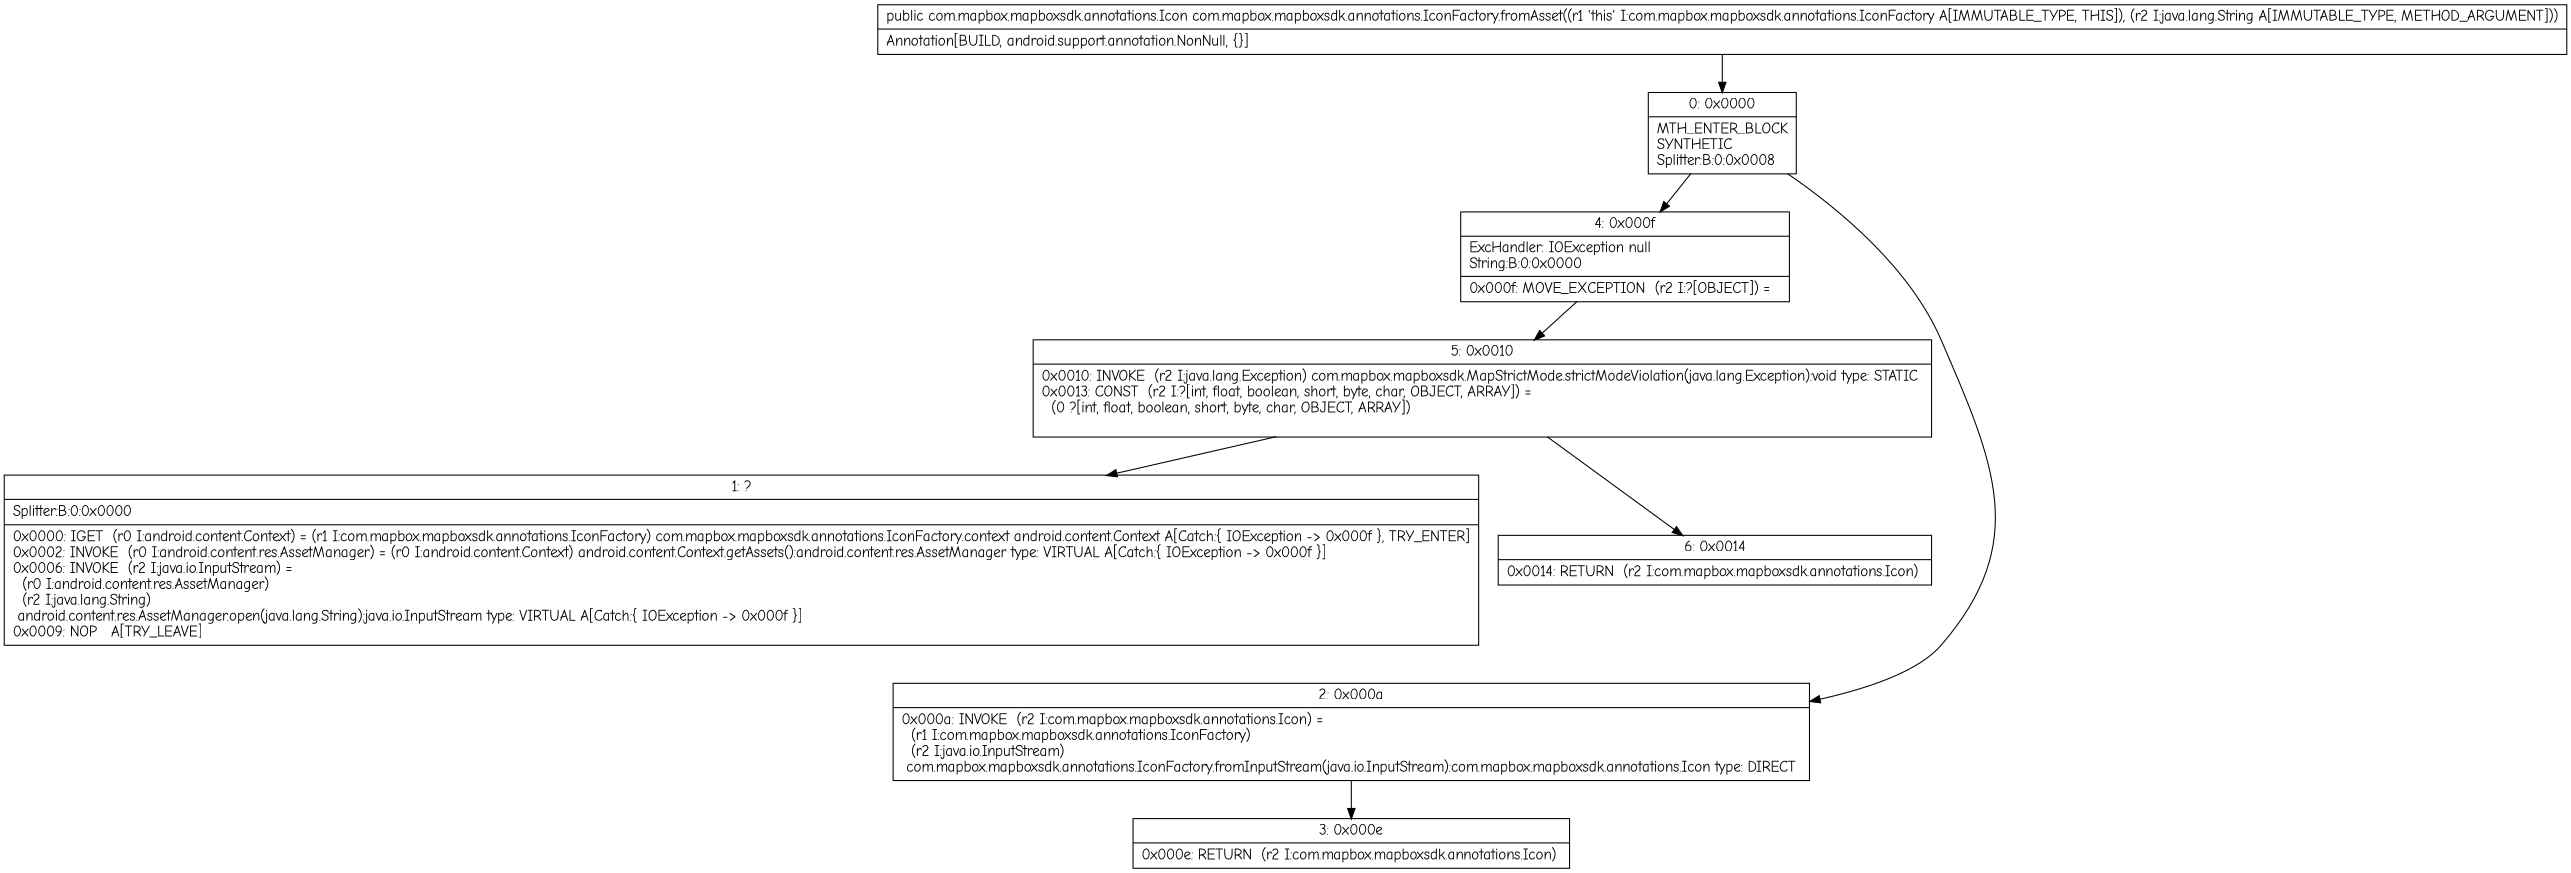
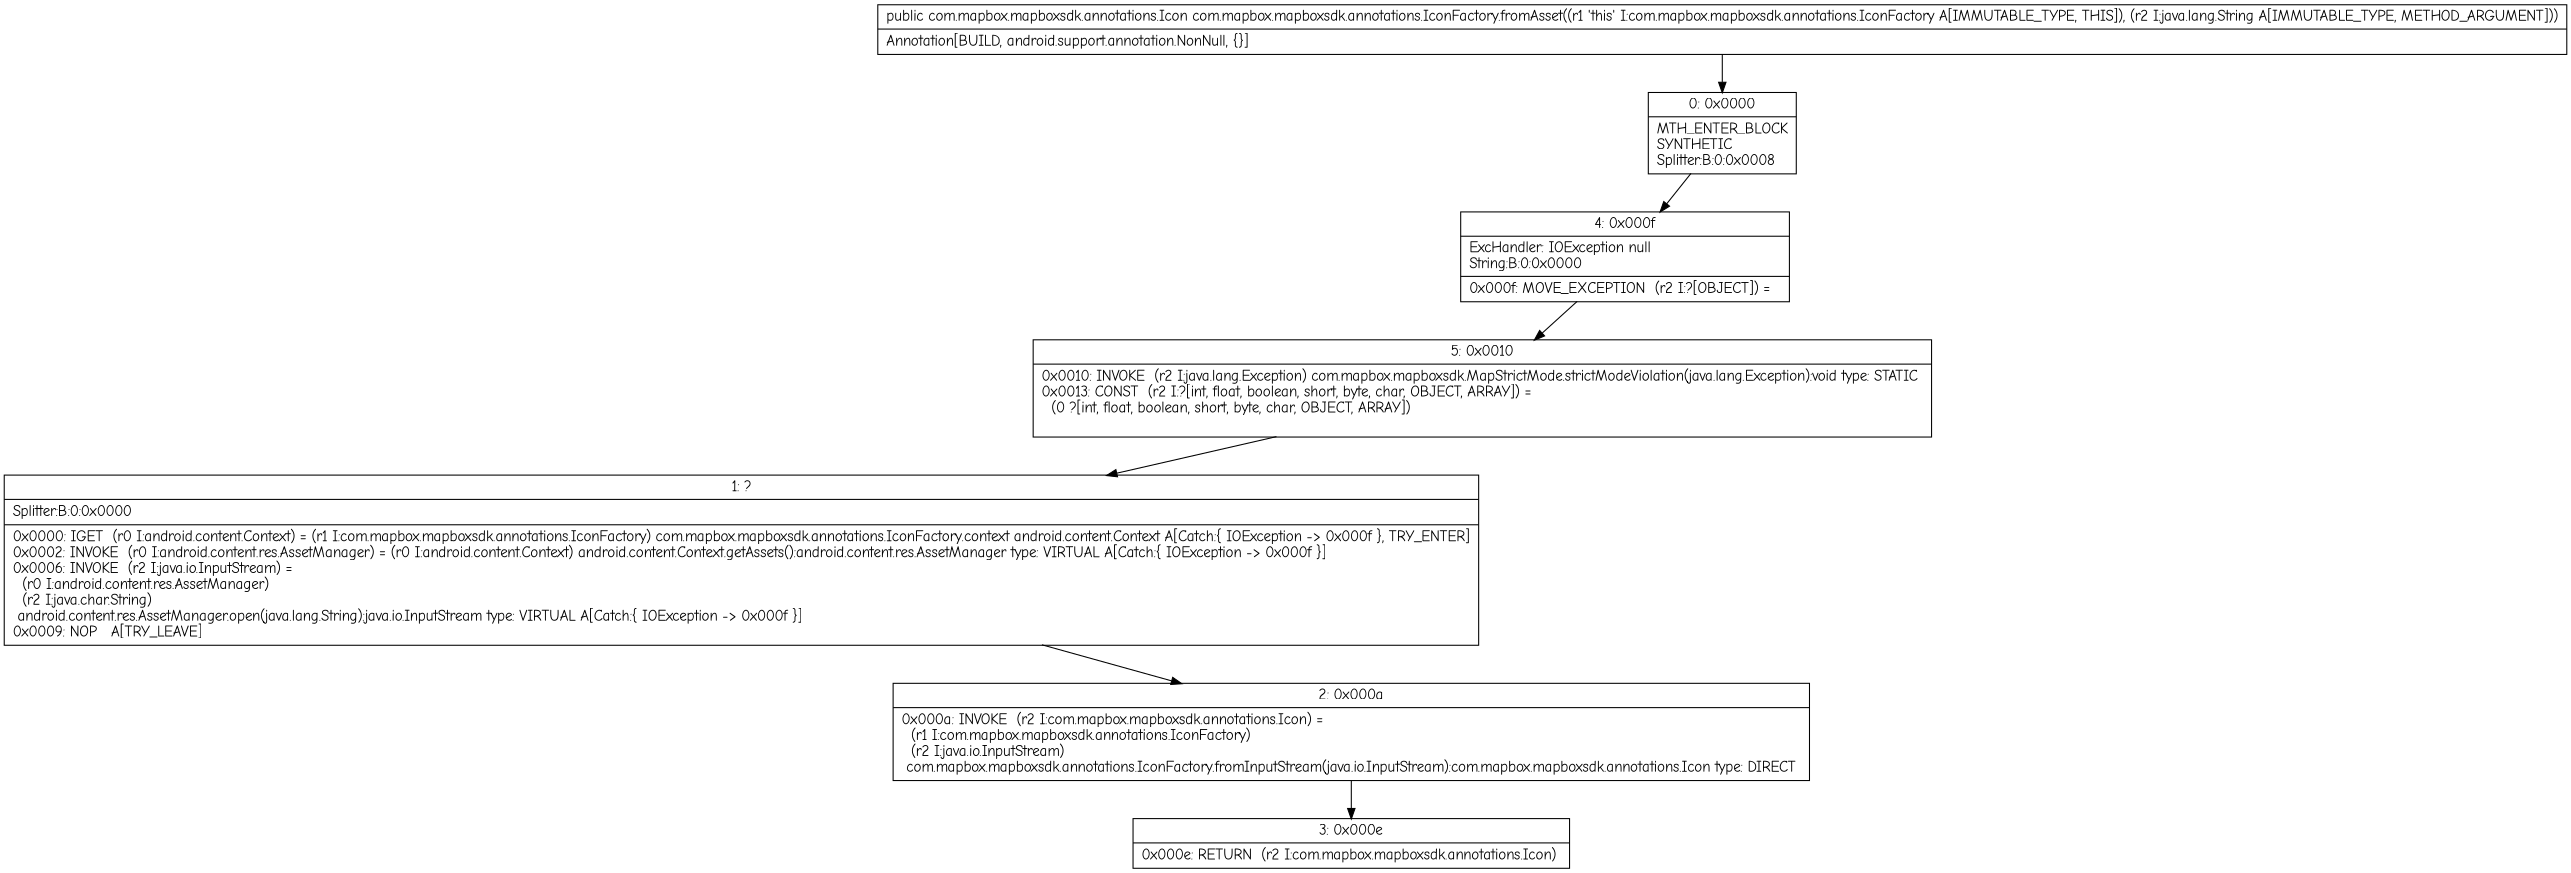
(1983, 449) -> (1107, 663)
(1715, 560) -> none
(82, 600) -> (82, 600)
